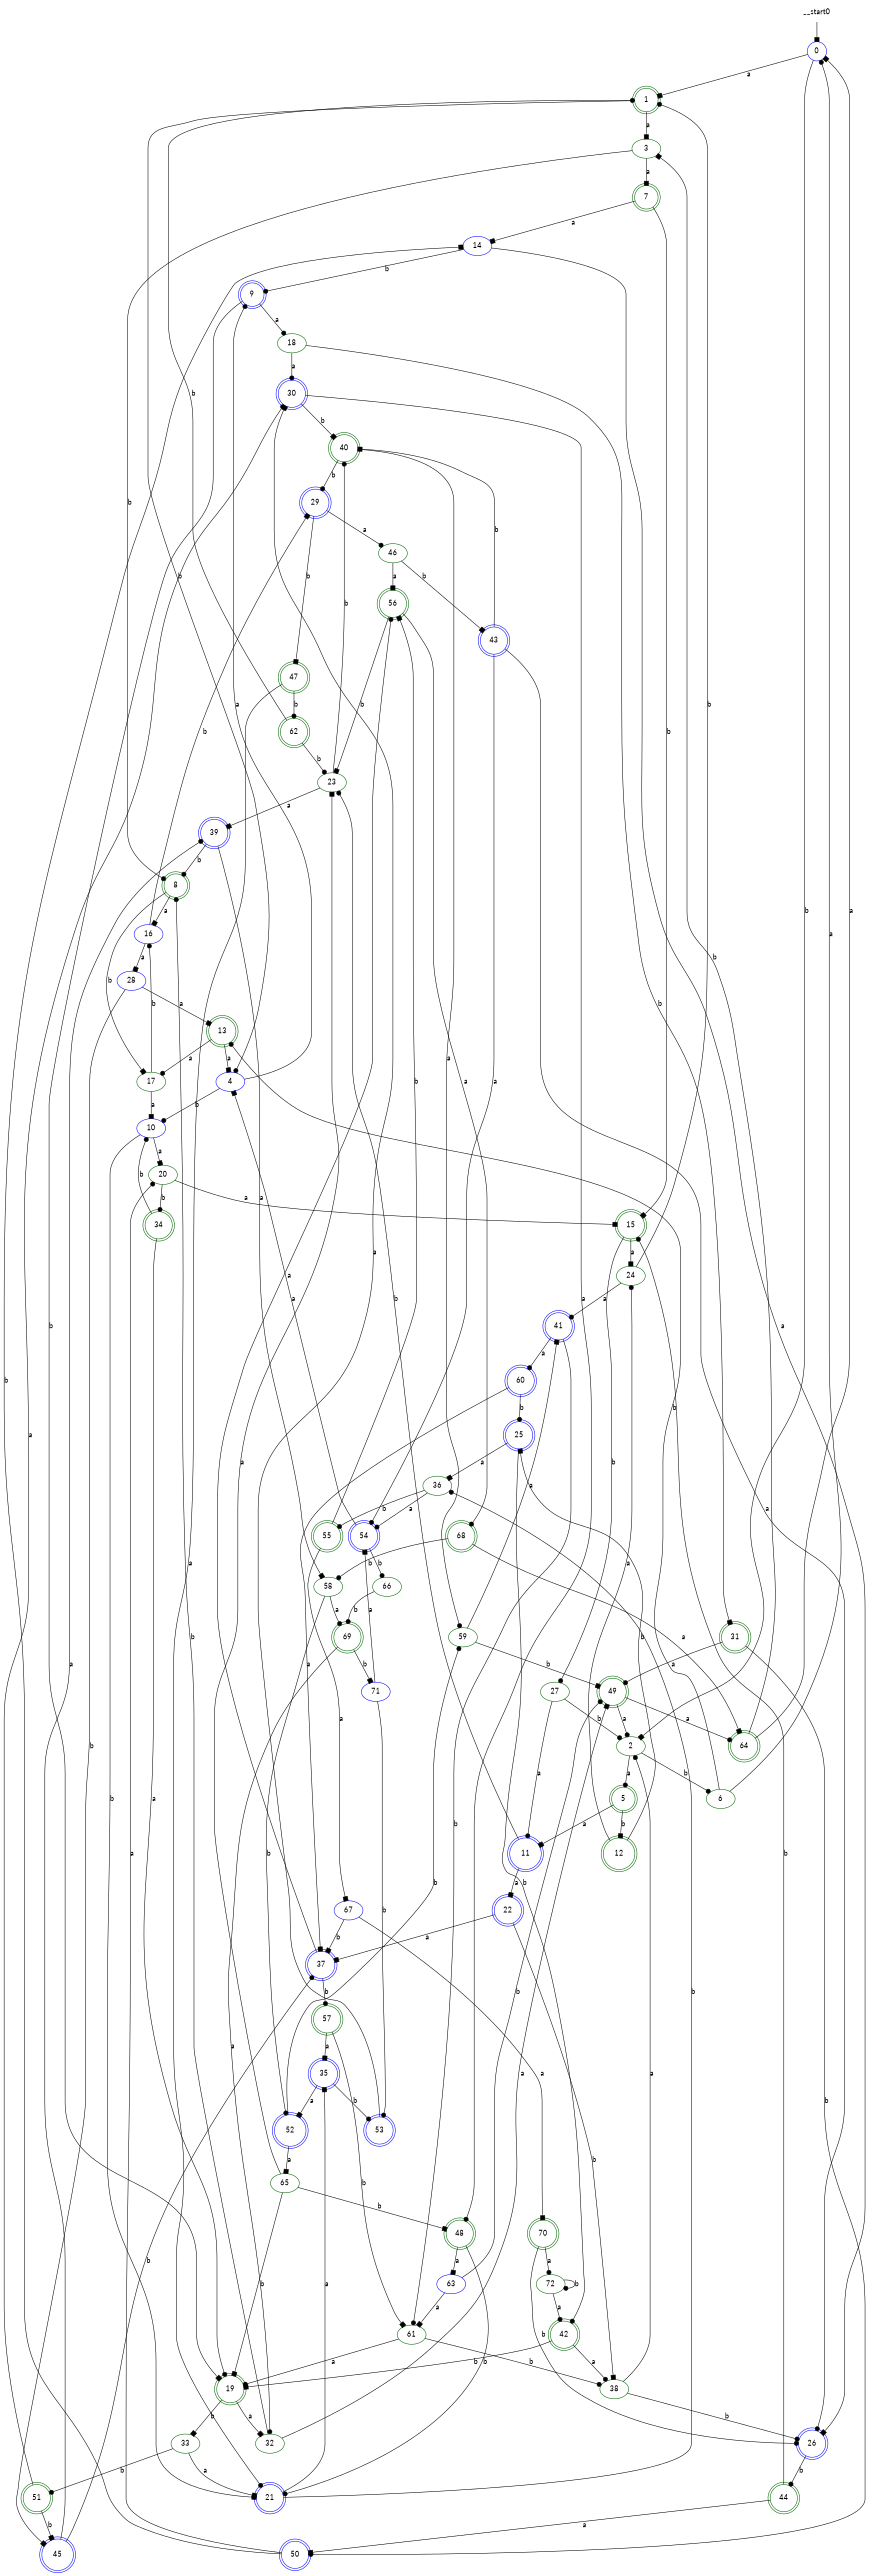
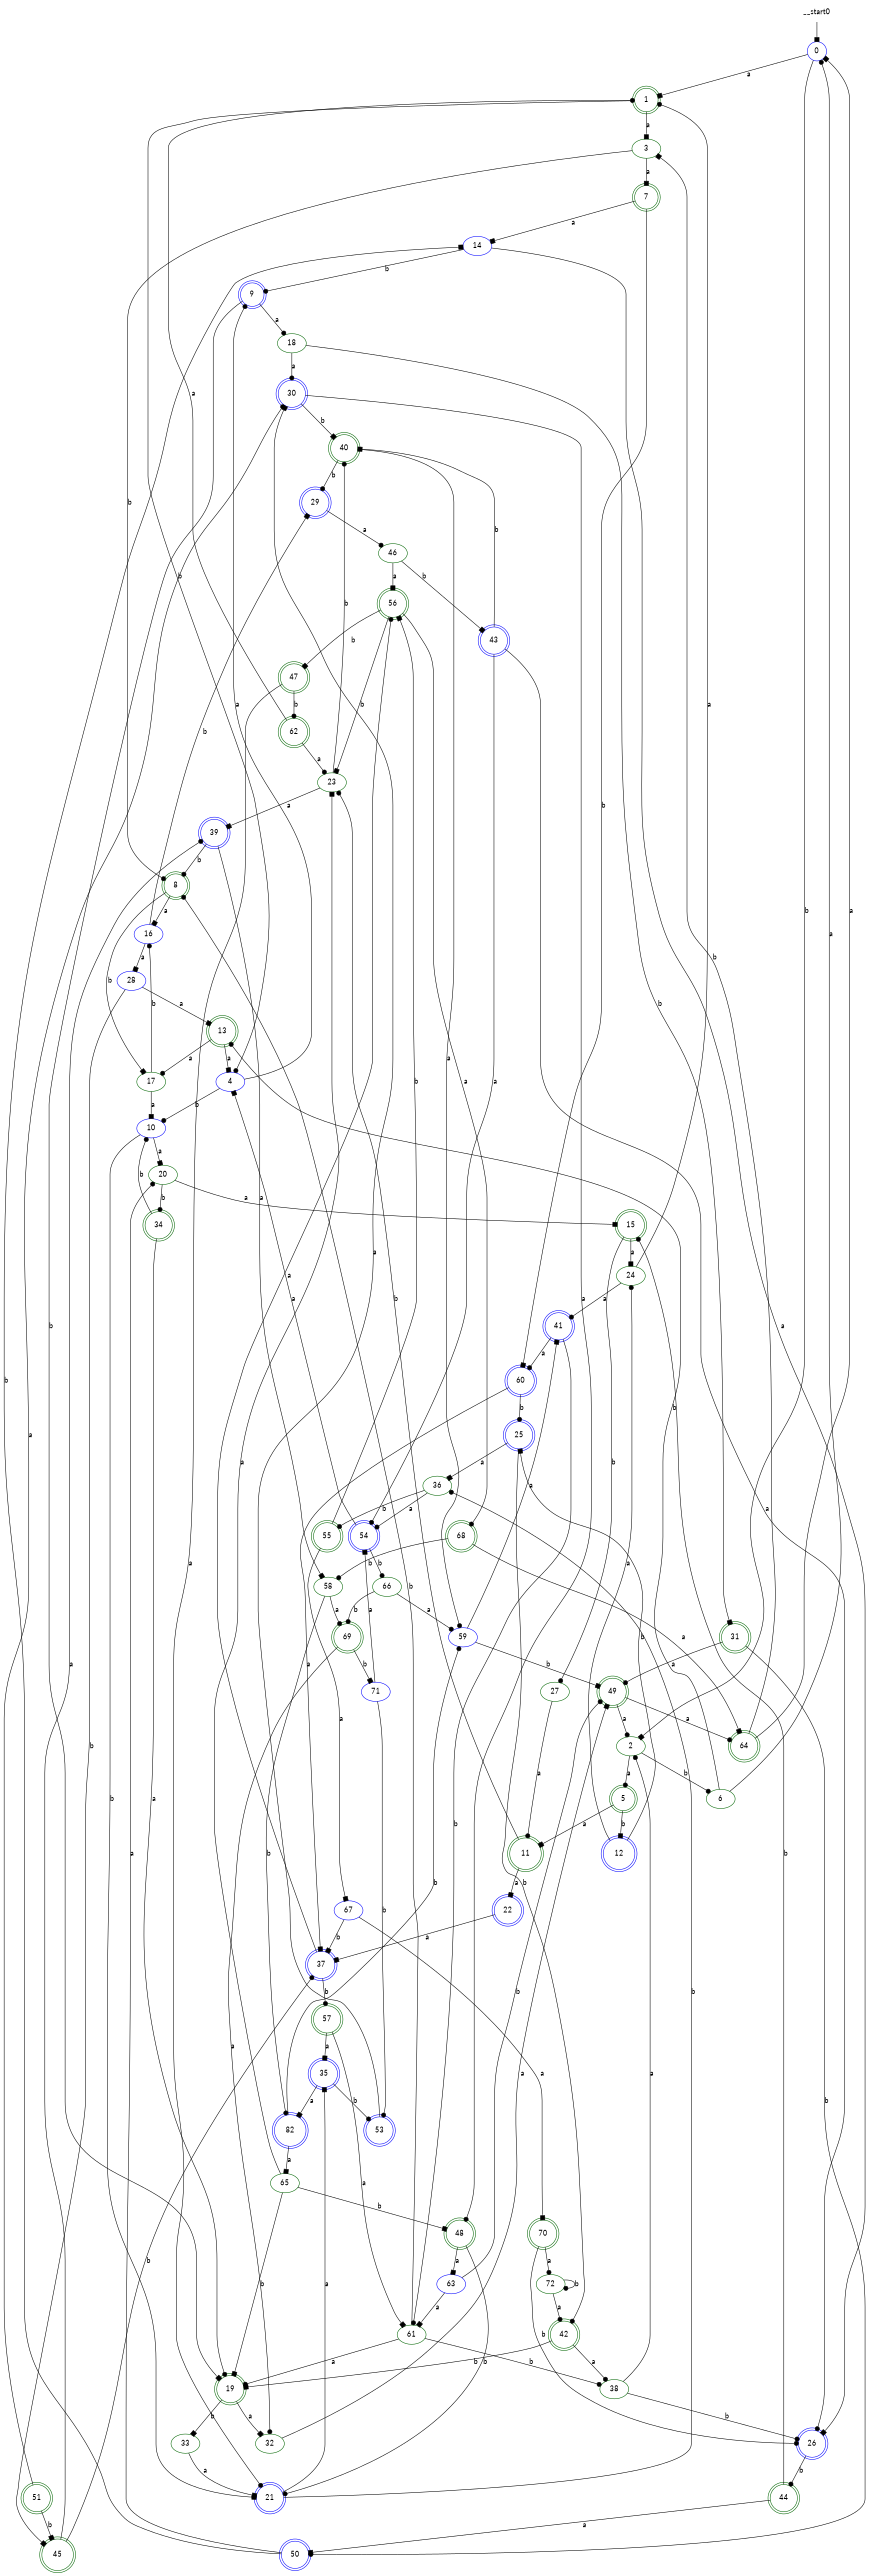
(194, 394) -> (194, 394)
(305, 587) -> (340, 635)
(709, 705) -> (709, 705)
(667, 712) -> (601, 784)
(319, 759) -> (319, 759)
none -> (423, 1611)
(463, 1637) -> (463, 1637)
(193, 1671) -> (408, 1591)
(592, 1719) -> none
(526, 1854) -> (526, 1854)
(619, 1854) -> (619, 1854)
(290, 2131) -> (290, 2131)
(588, 2143) -> none
(364, 2183) -> (364, 2183)
(113, 2470) -> none
(58, 2555) -> (58, 2555)
